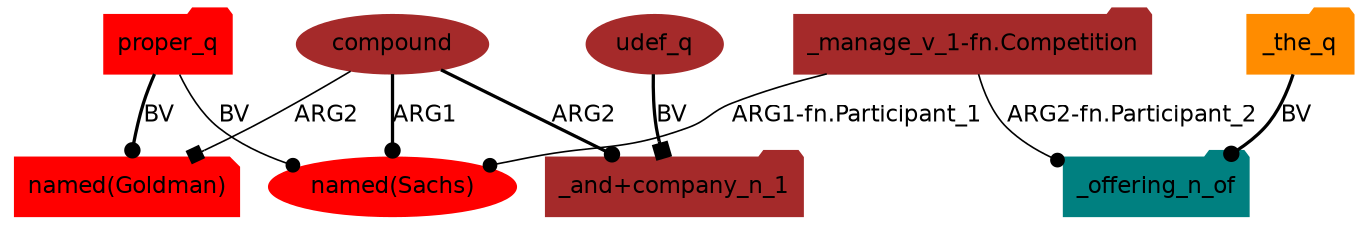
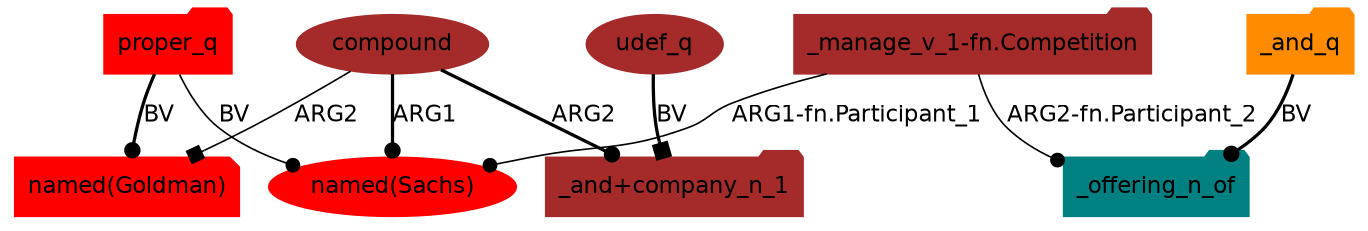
(1300, 44) -> (1300, 44)
